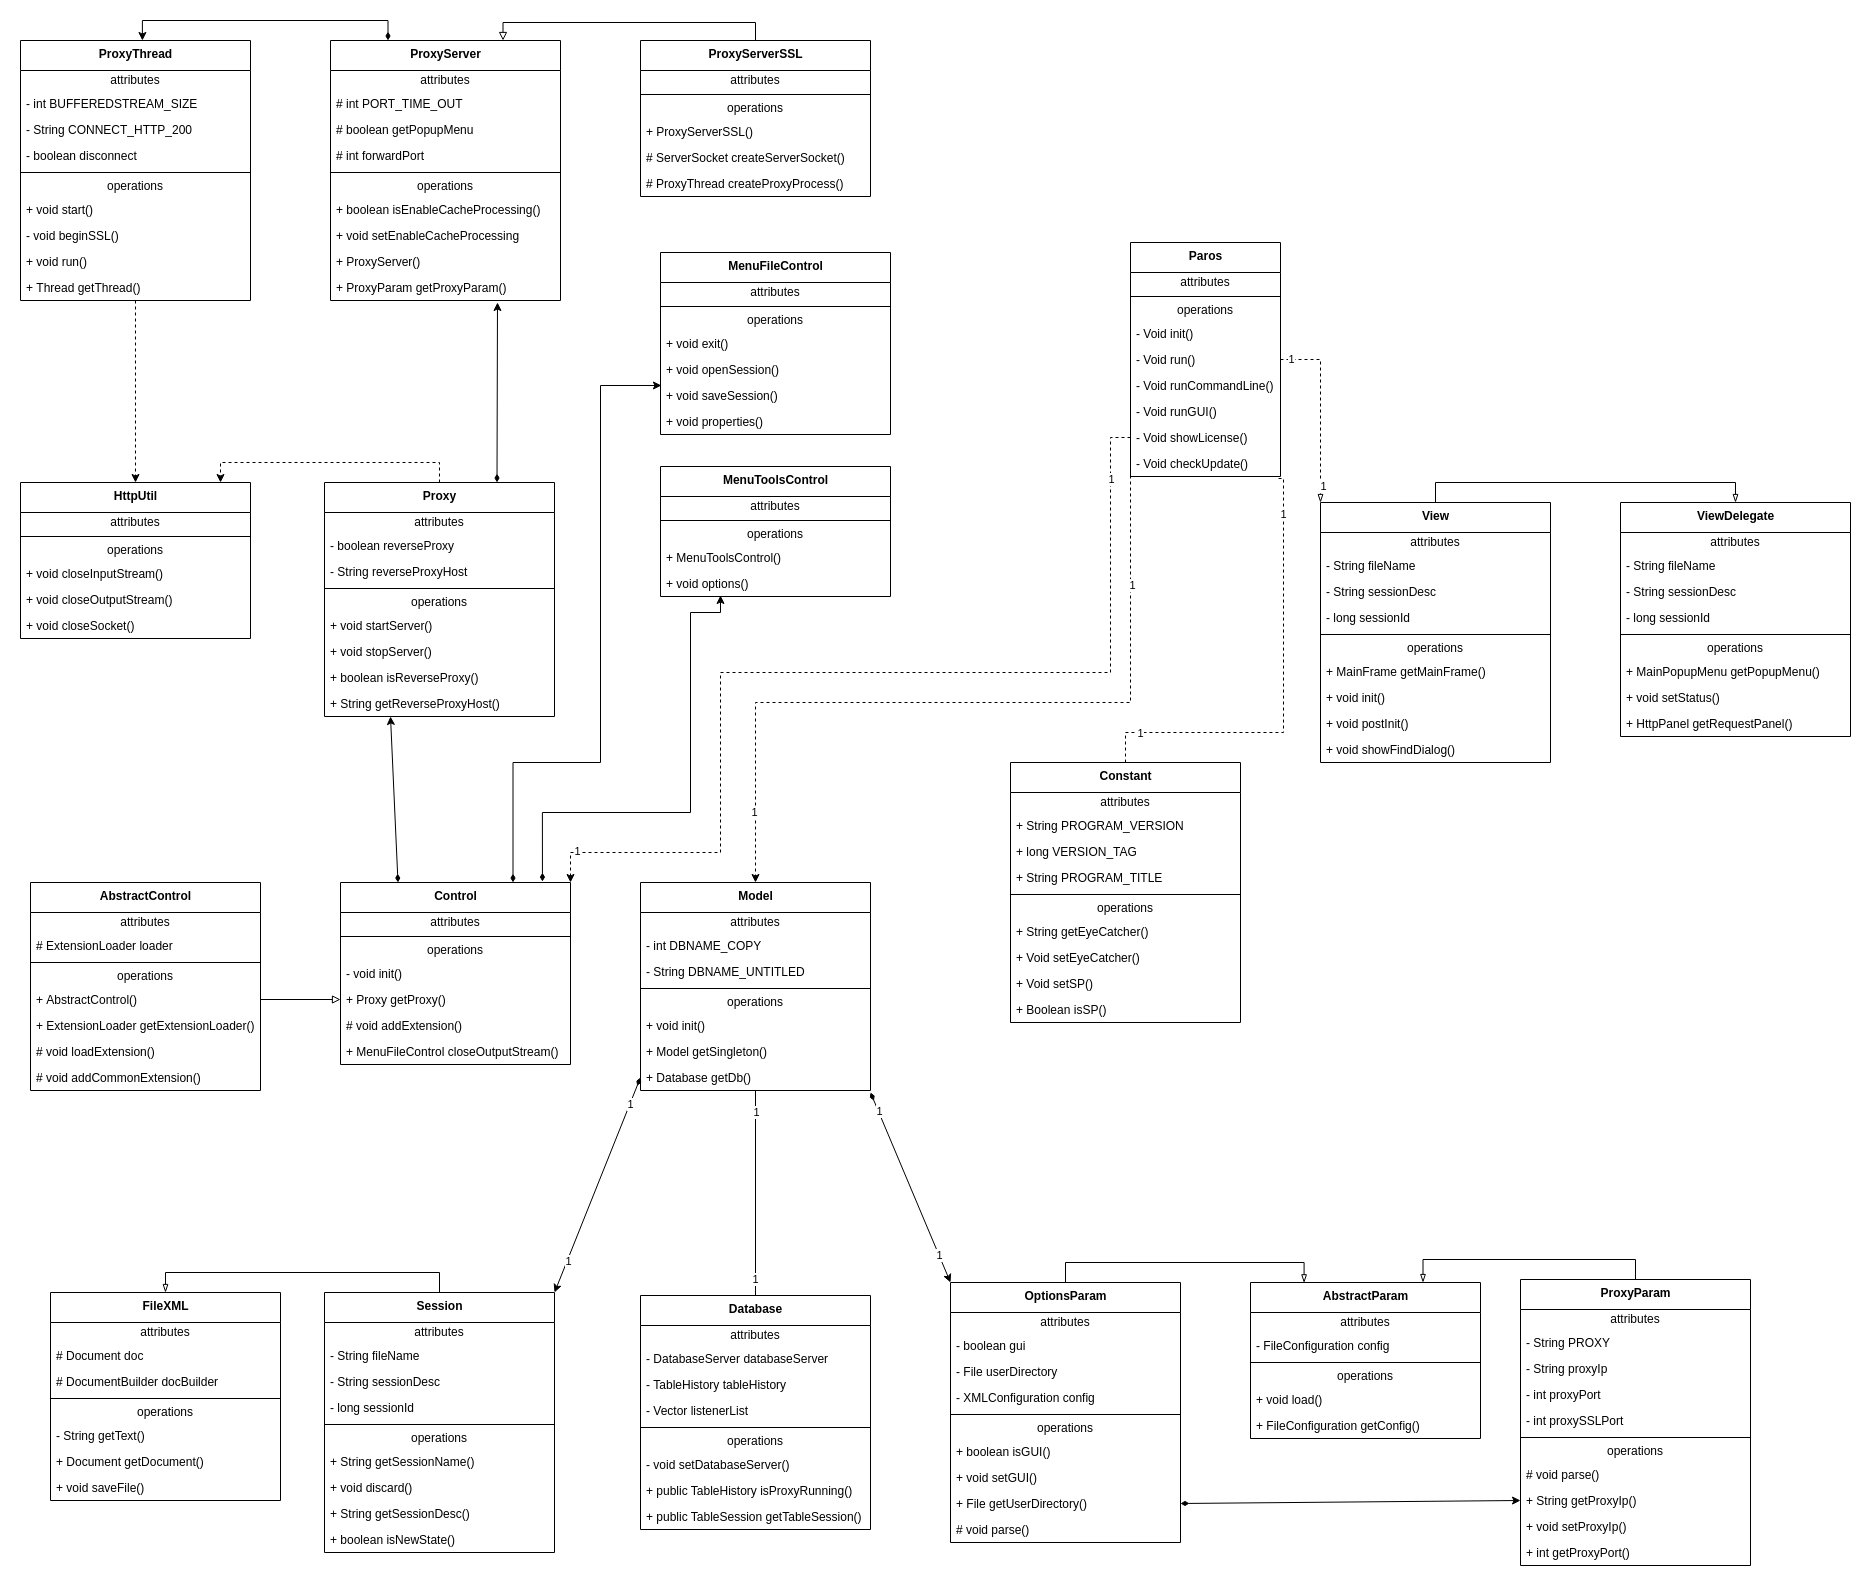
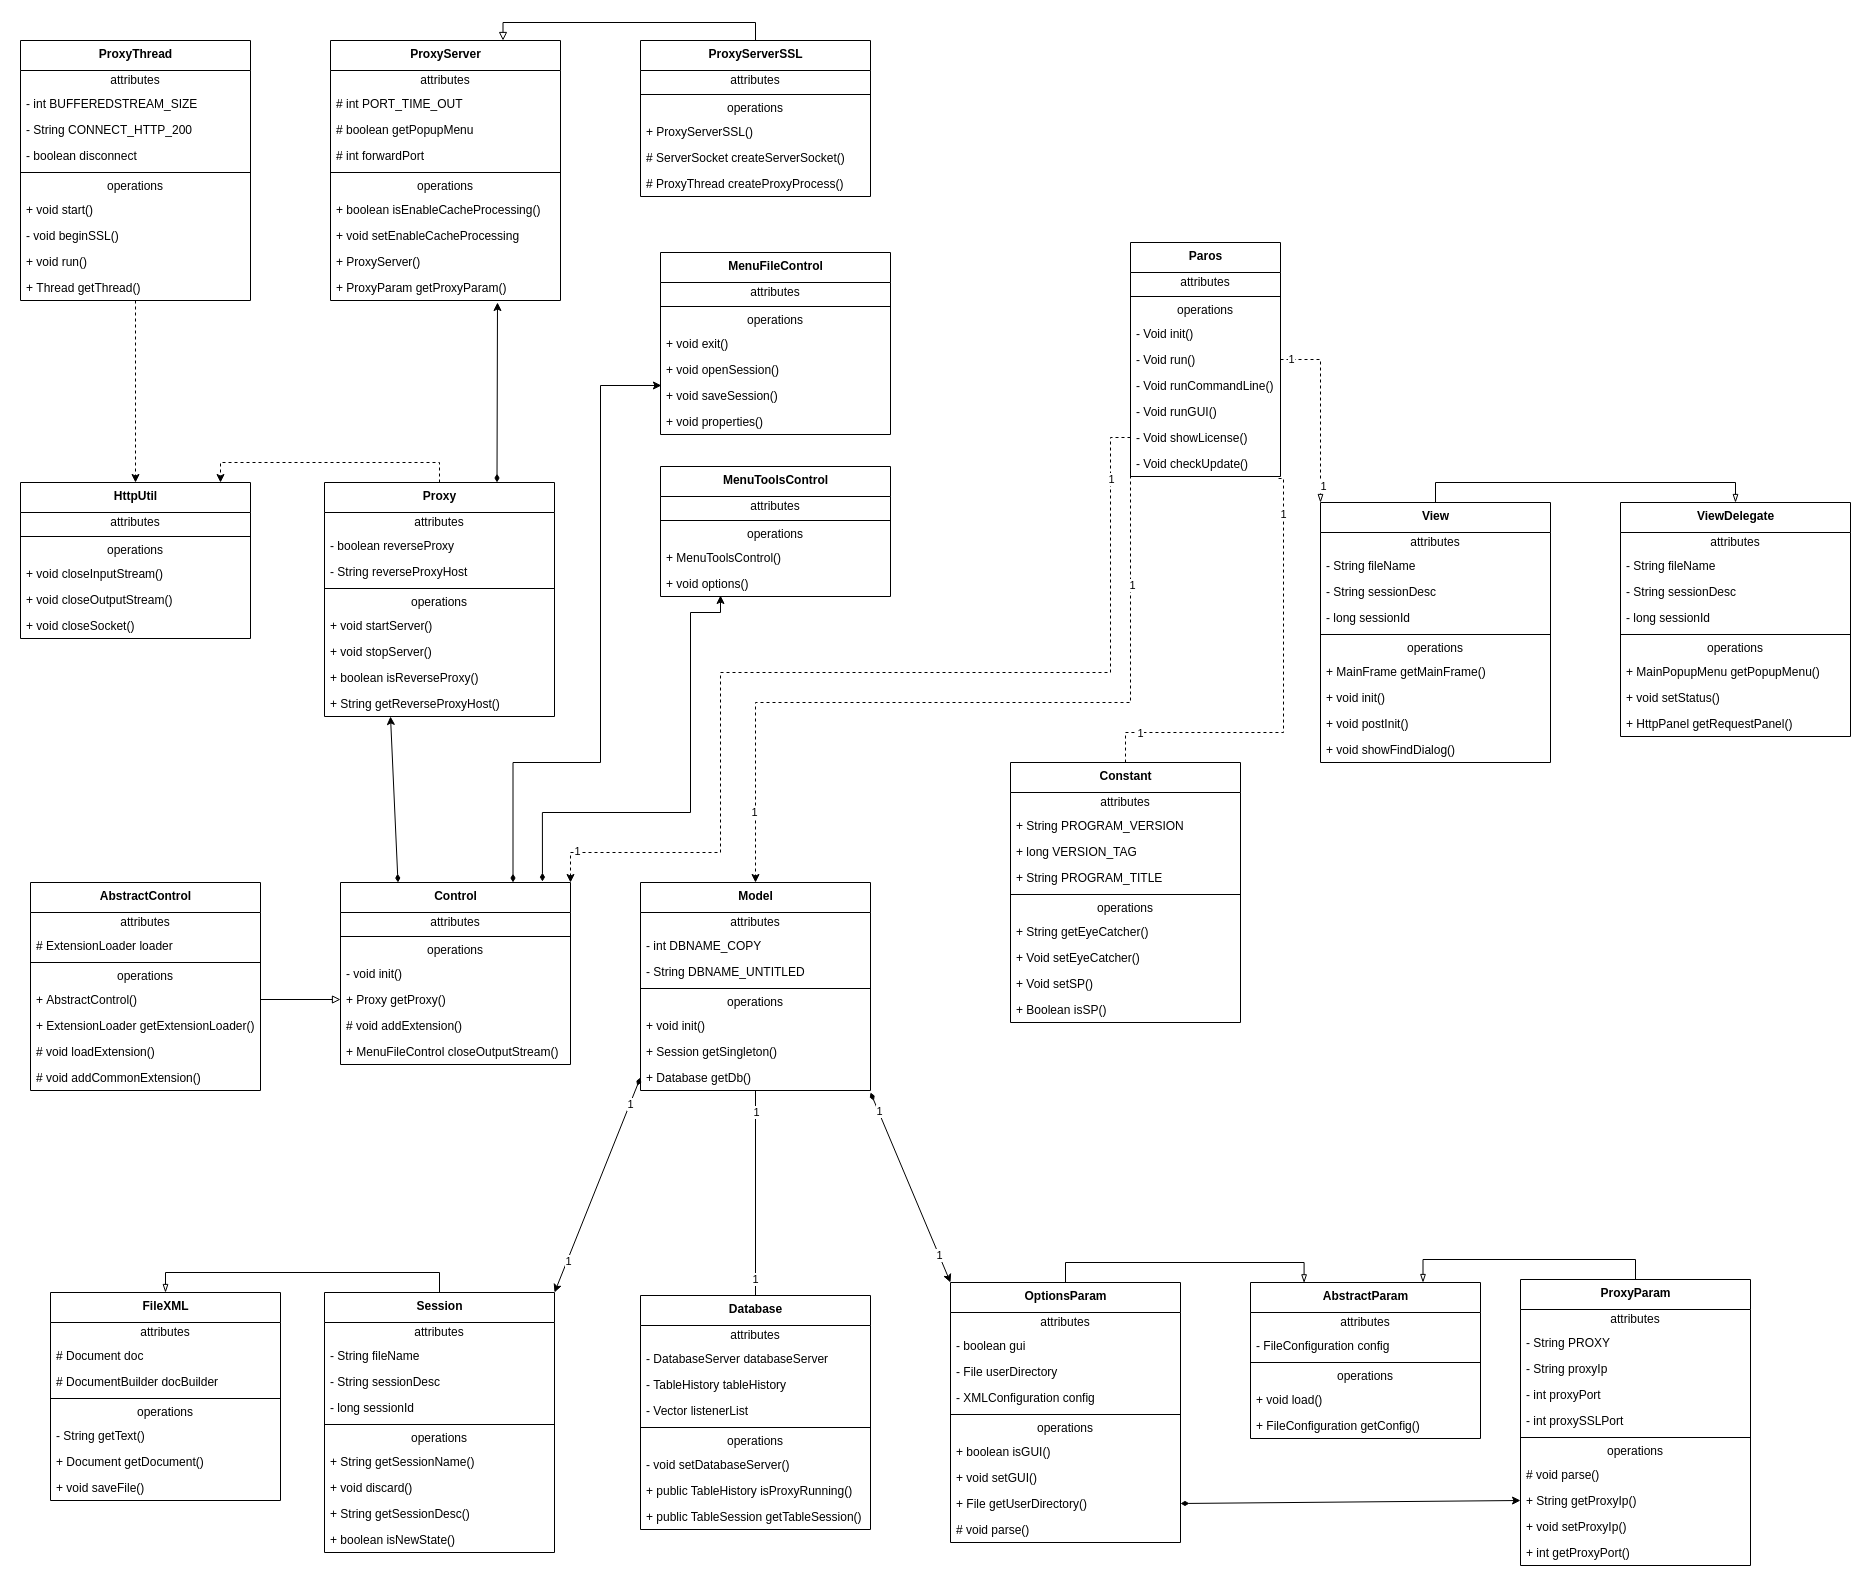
(265, 21) -> none
(714, 1052) -> (720, 1052)
